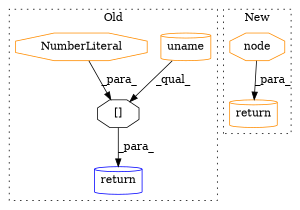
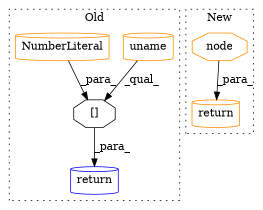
(81, 47) -> (62, 47)
